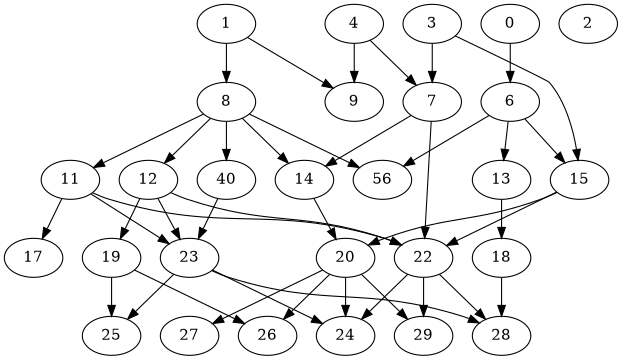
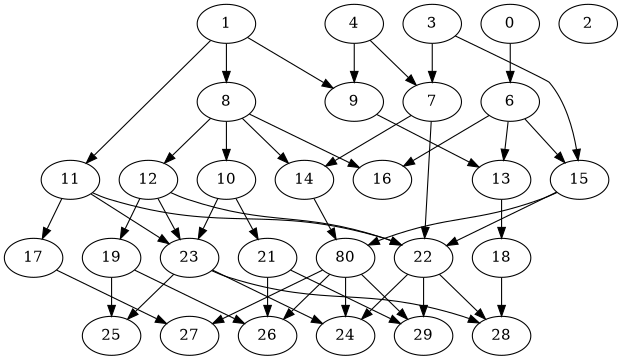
(153, 138) -> (152, 98)
none -> (423, 138)
(226, 180) -> (226, 180)
(382, 180) -> (382, 180)
none -> (268, 258)
(346, 258) -> (346, 258)
none -> (104, 293)
